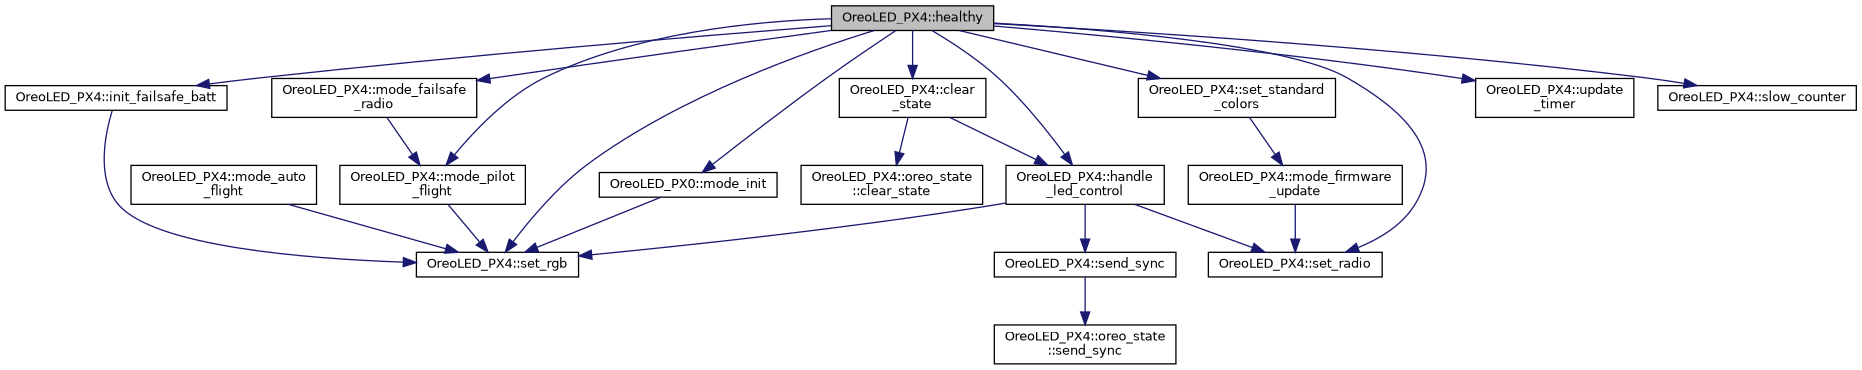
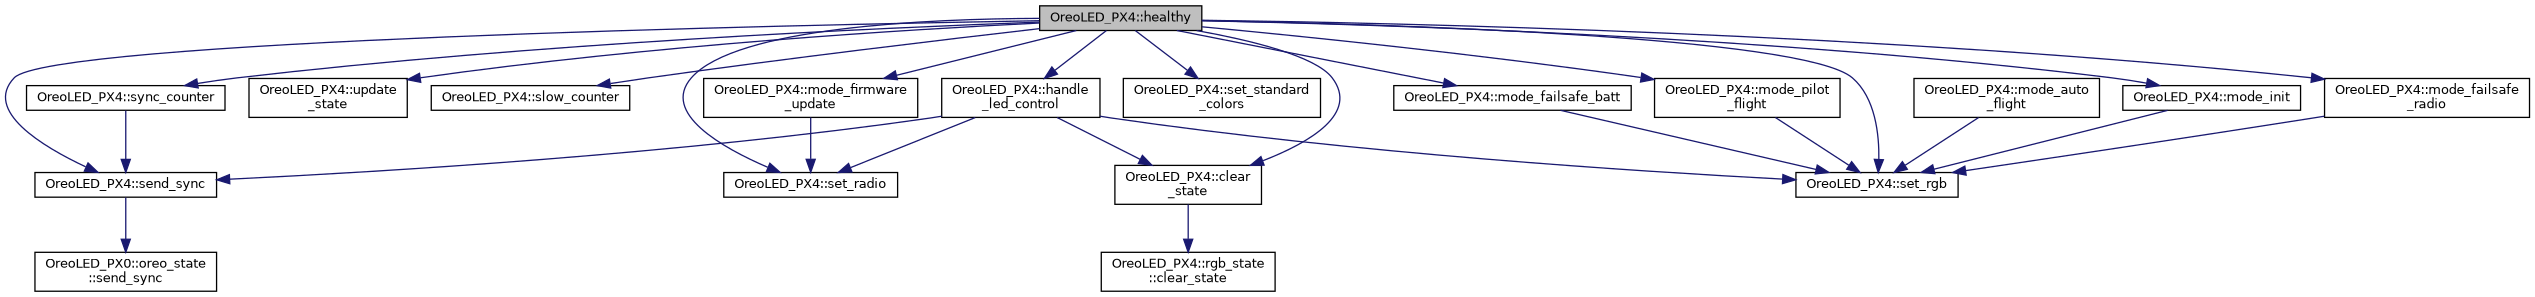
none -> (459, 36)
(116, 98) -> (1512, 98)
none -> (126, 98)
(1555, 98) -> (328, 98)
(400, 136) -> (2145, 144)
(1262, 136) -> (987, 53)
(993, 139) -> (1099, 138)
(688, 185) -> (2212, 98)
(892, 185) -> (1188, 272)
(1085, 344) -> (126, 272)
